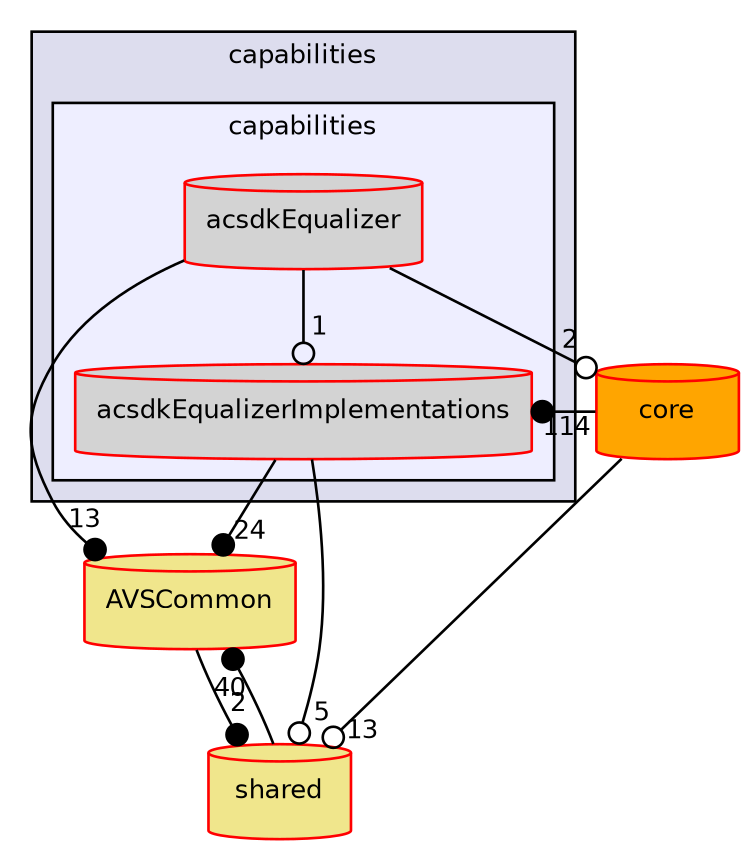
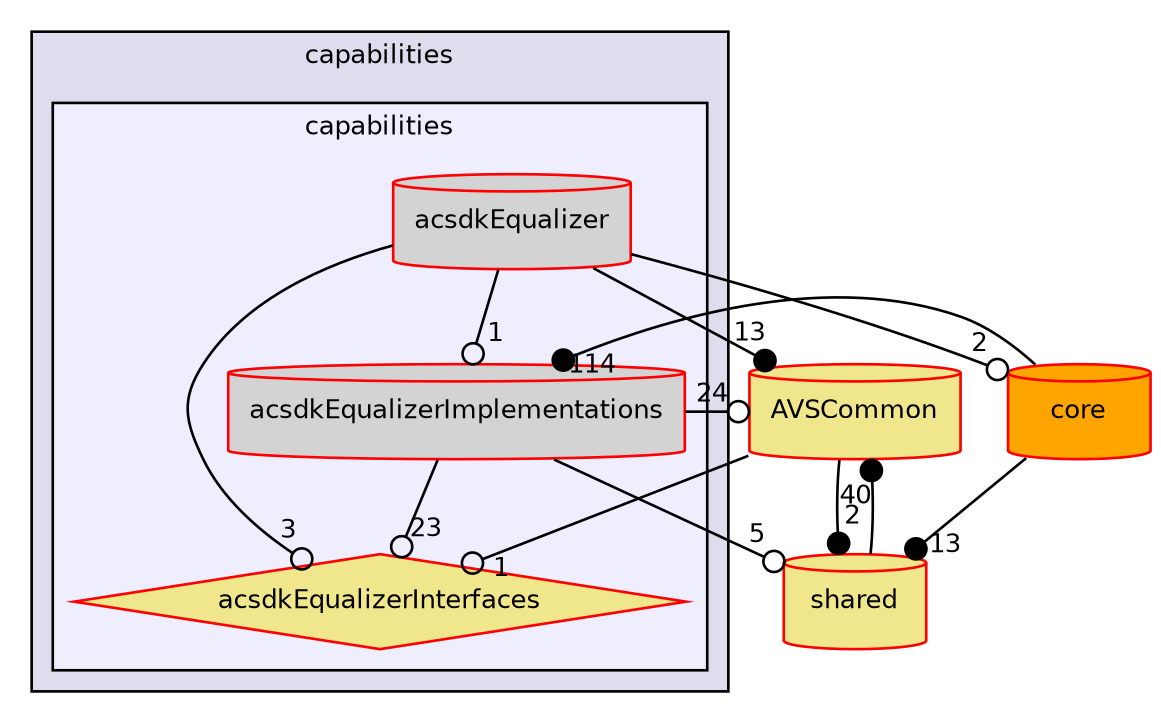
(252, 498) -> (706, 412)
(482, 594) -> (975, 500)
none -> (380, 602)
